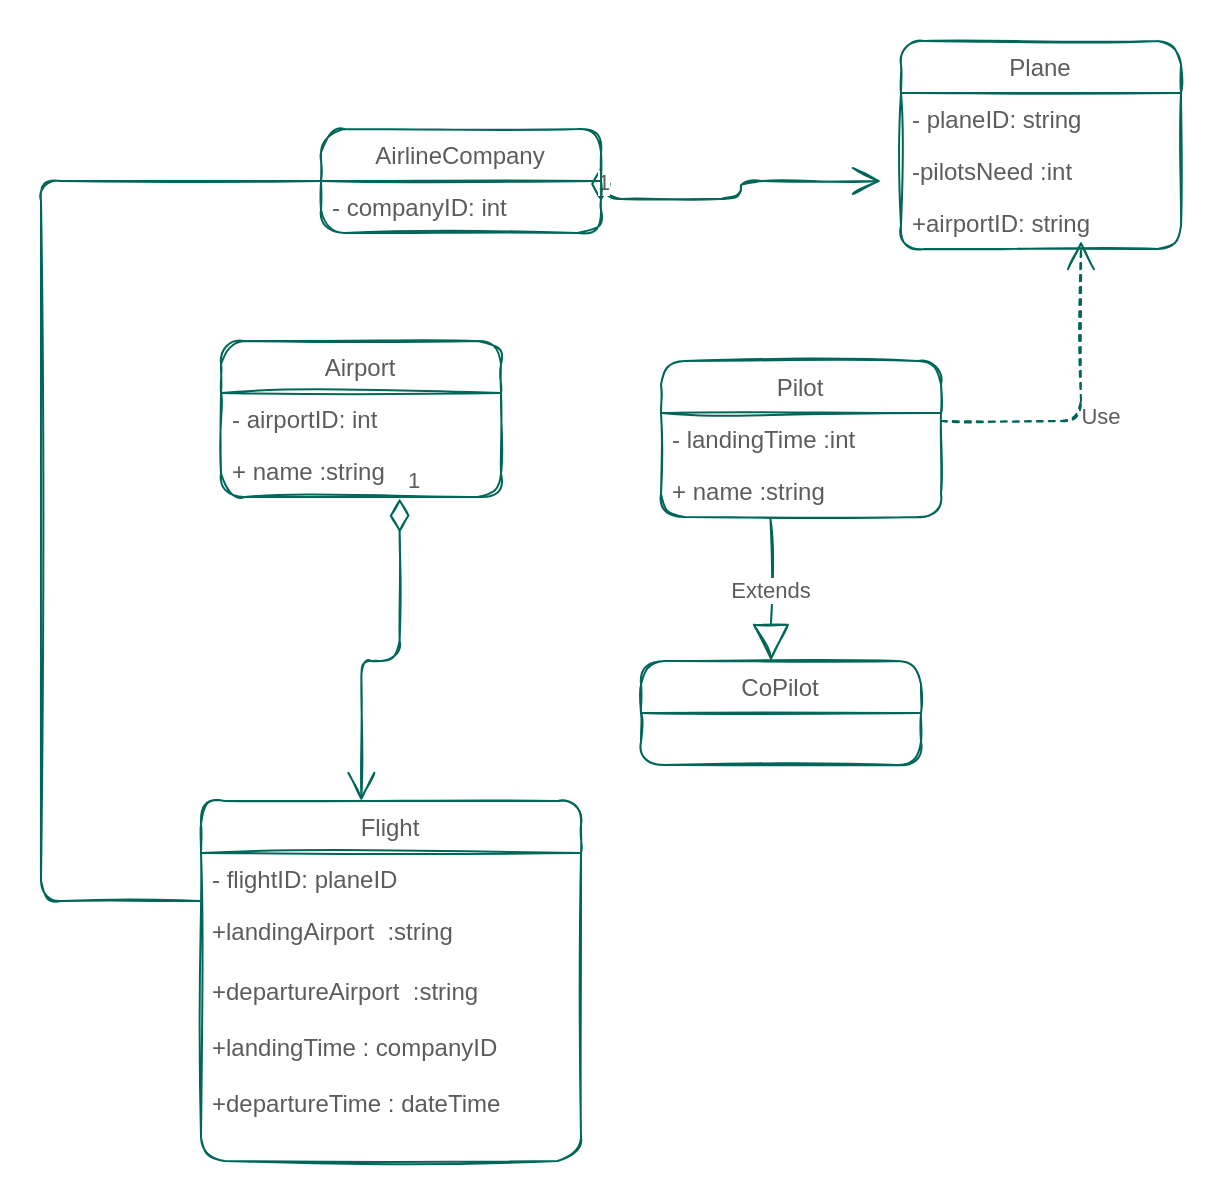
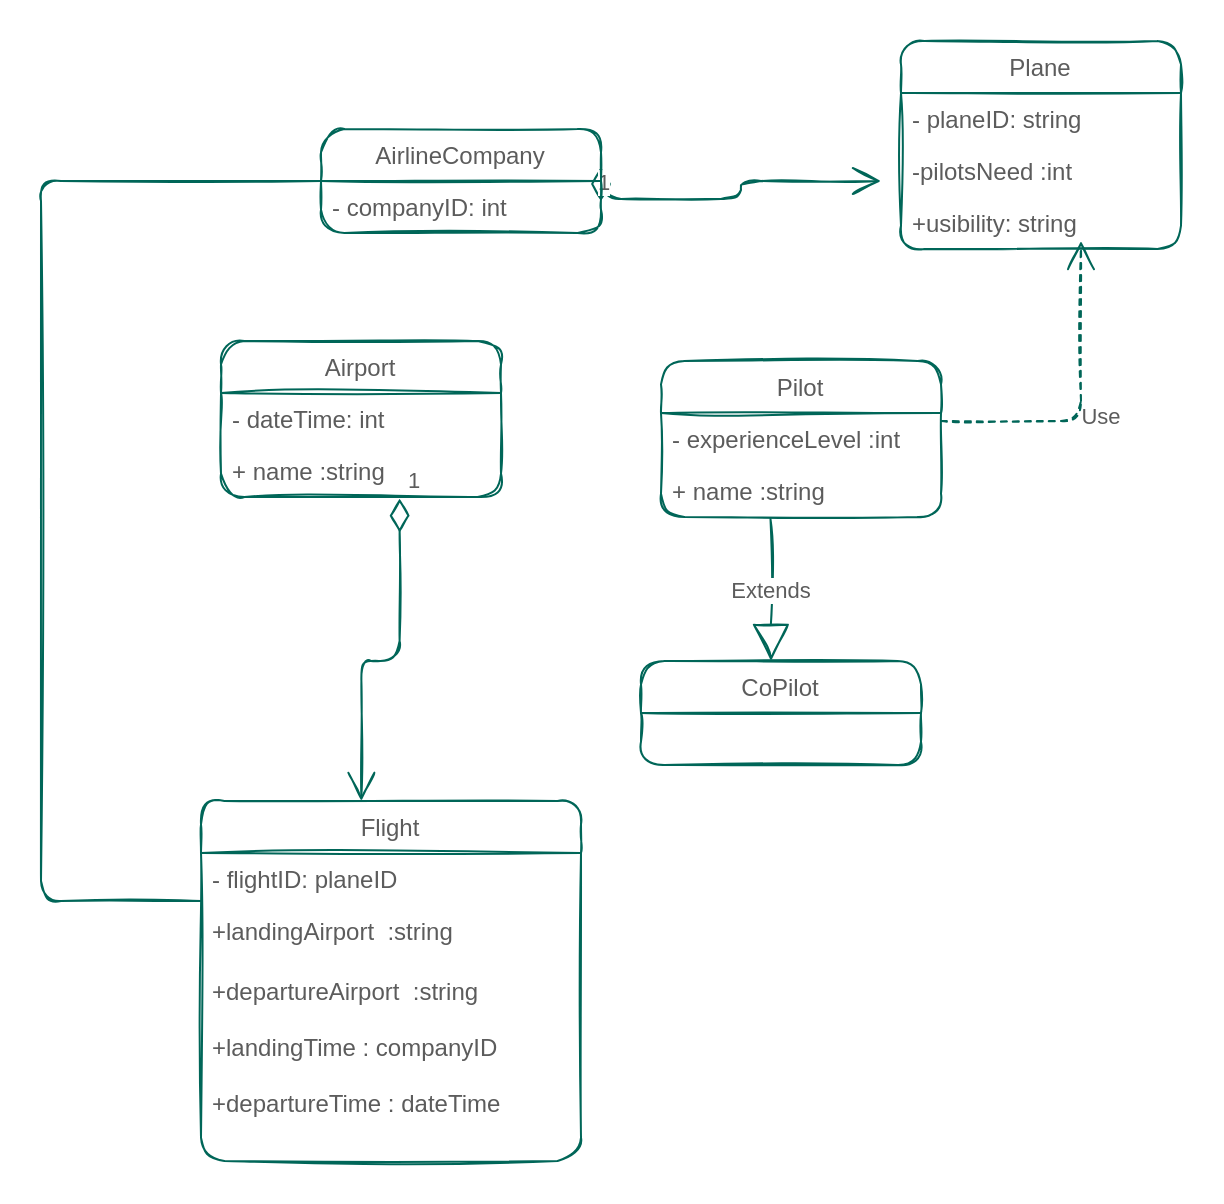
(1020, 224) -> (1011, 224)
(324, 420) -> (317, 420)
(771, 440) -> (801, 440)
